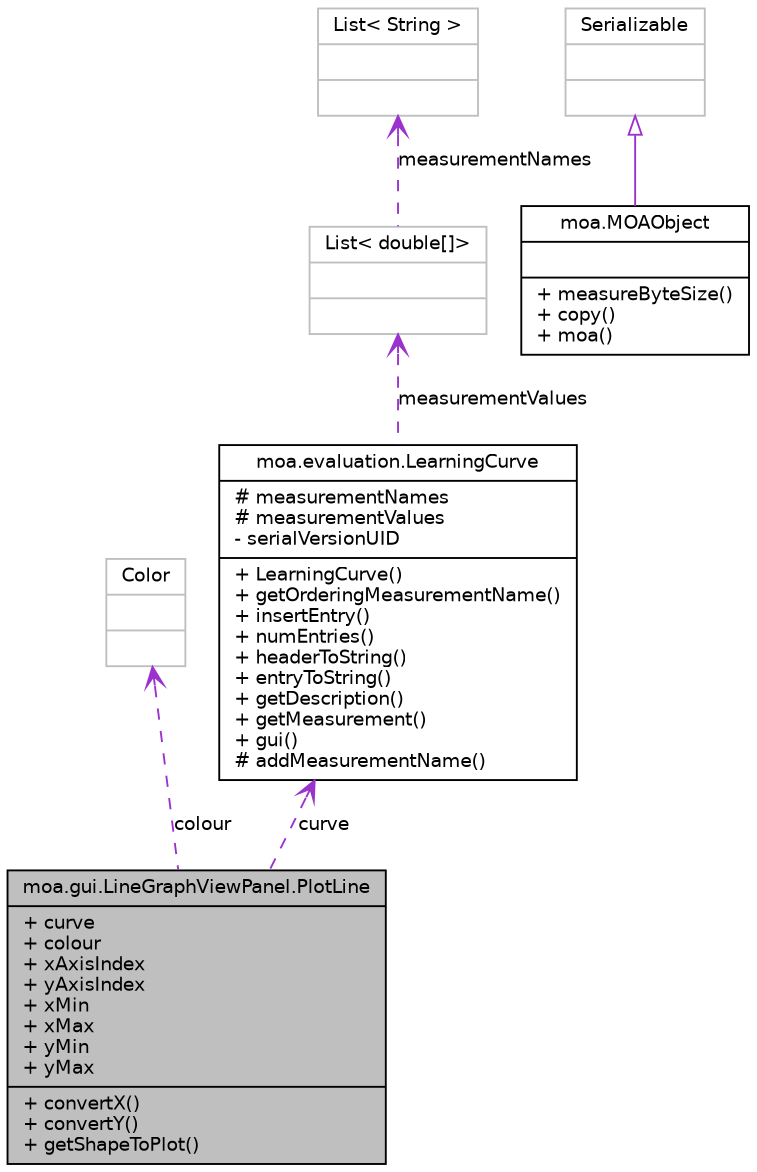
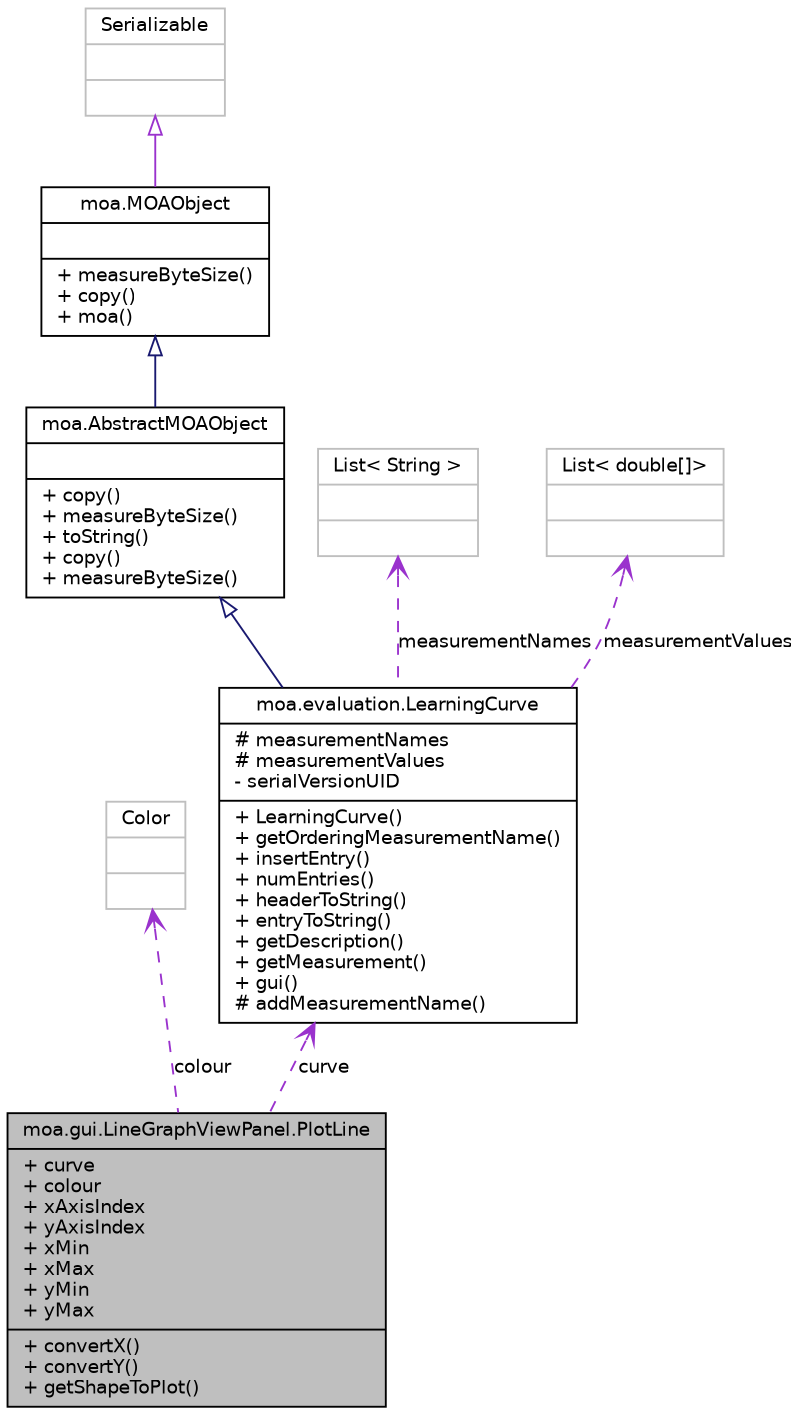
(398, 181) -> (398, 631)
none -> (155, 502)
